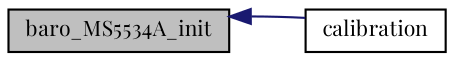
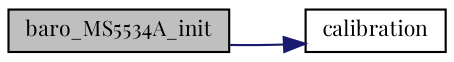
(278, 17) -> (257, 45)
